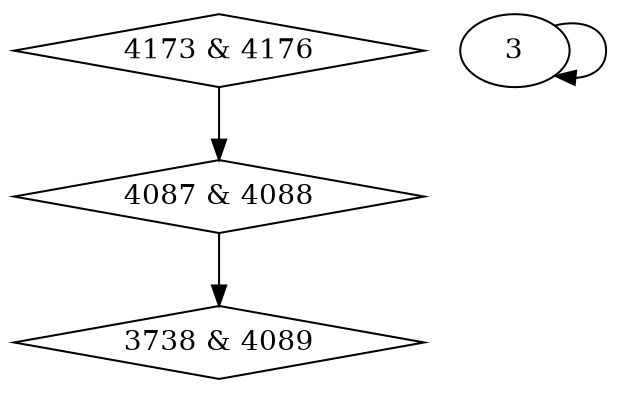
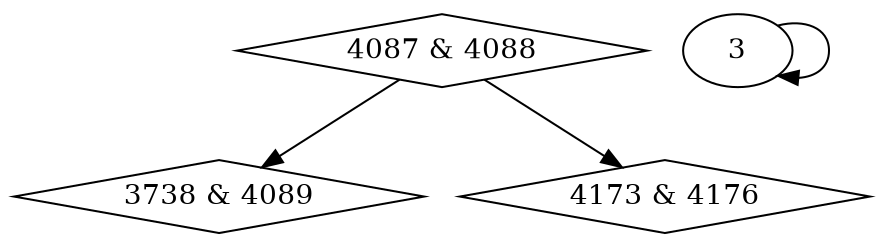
(219, 114) -> (545, 118)
